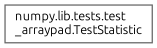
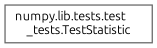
(79, 24) -> (79, 24)
